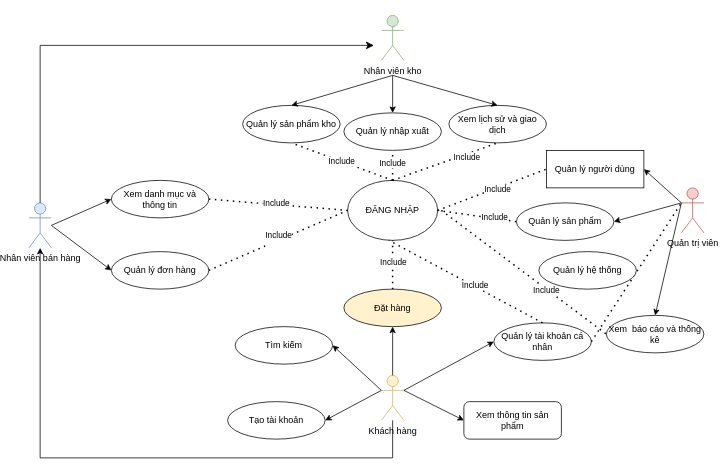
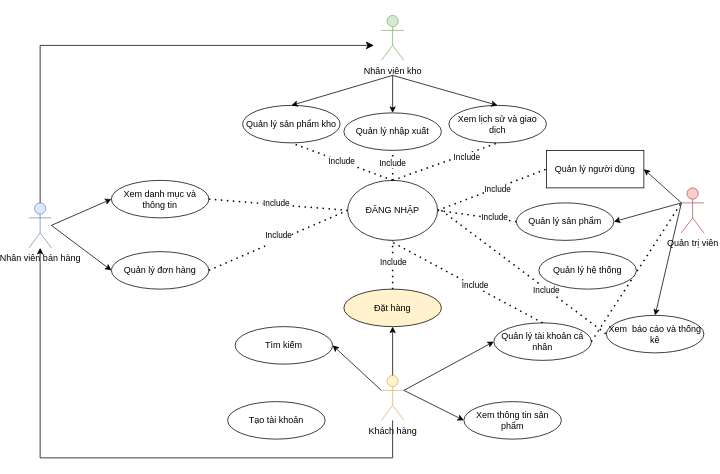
(354, 405) -> none
(513, 420) -> (513, 420)
